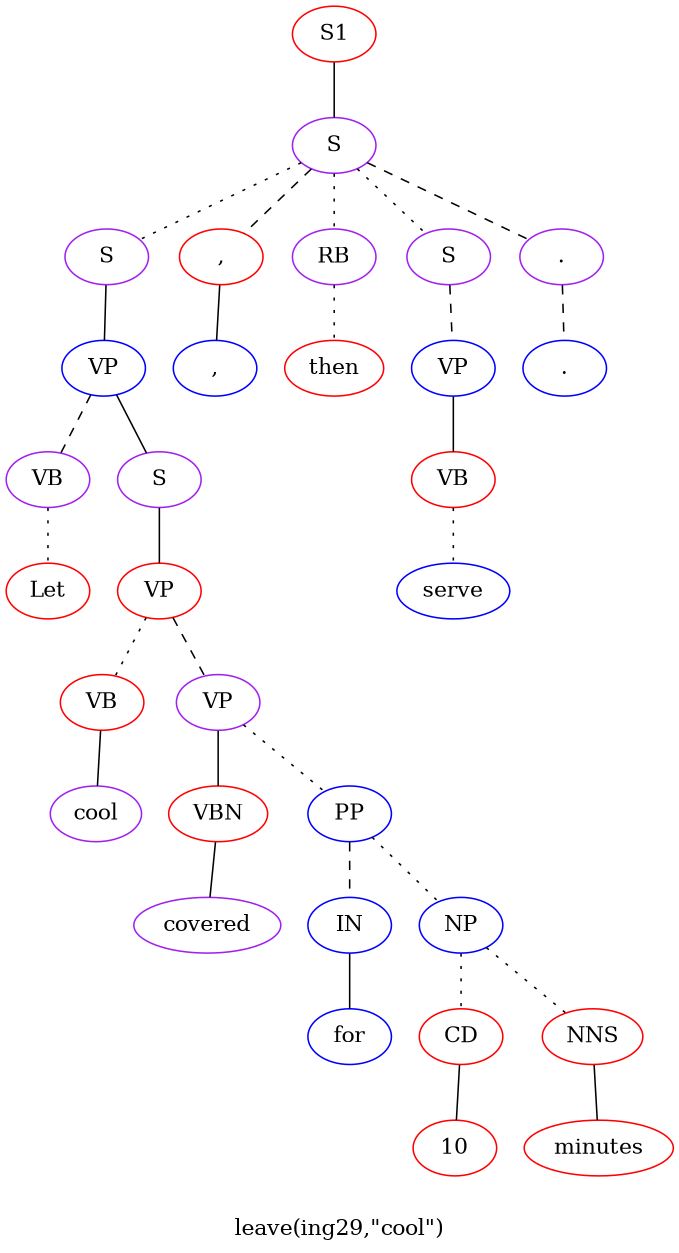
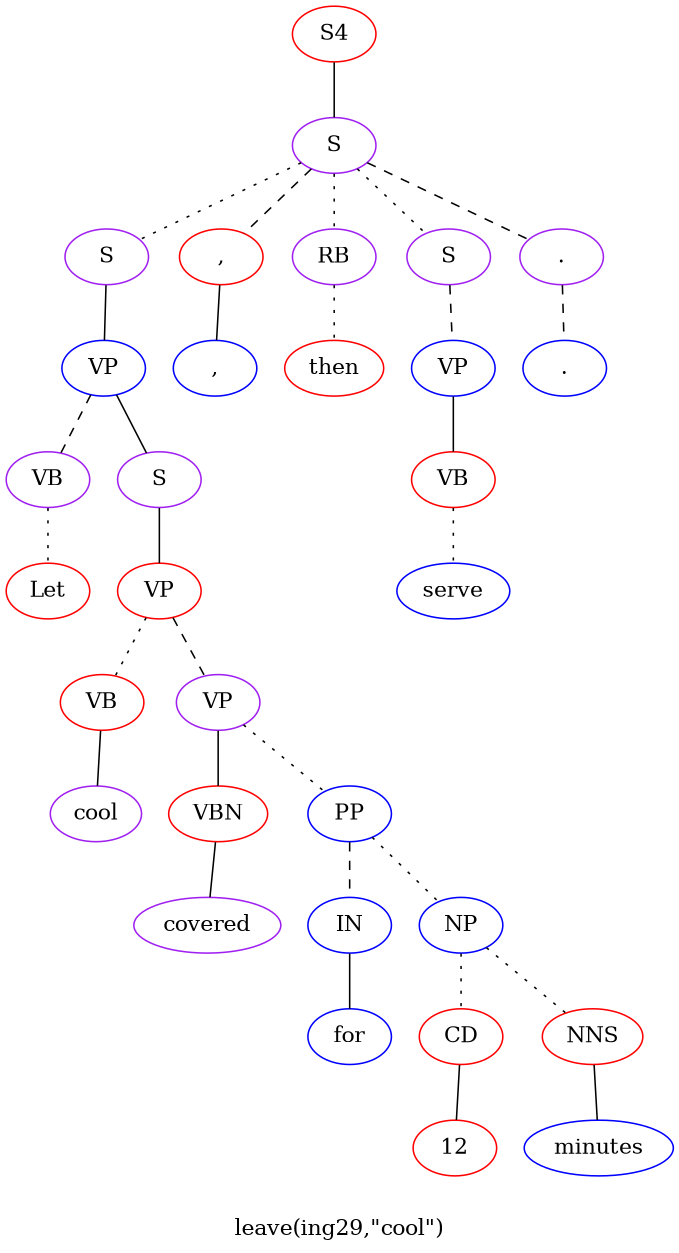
(334, 34) -> (334, 34)
(455, 1148) -> (455, 1148)
(599, 1148) -> (599, 1148)
